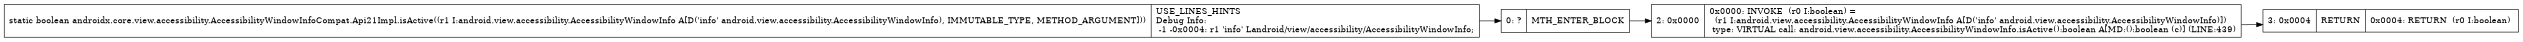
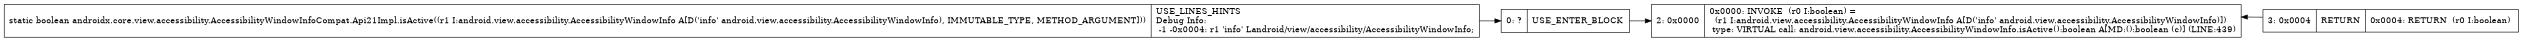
(1578, 21) -> (1578, 21)
(2249, 25) -> (2255, 17)
